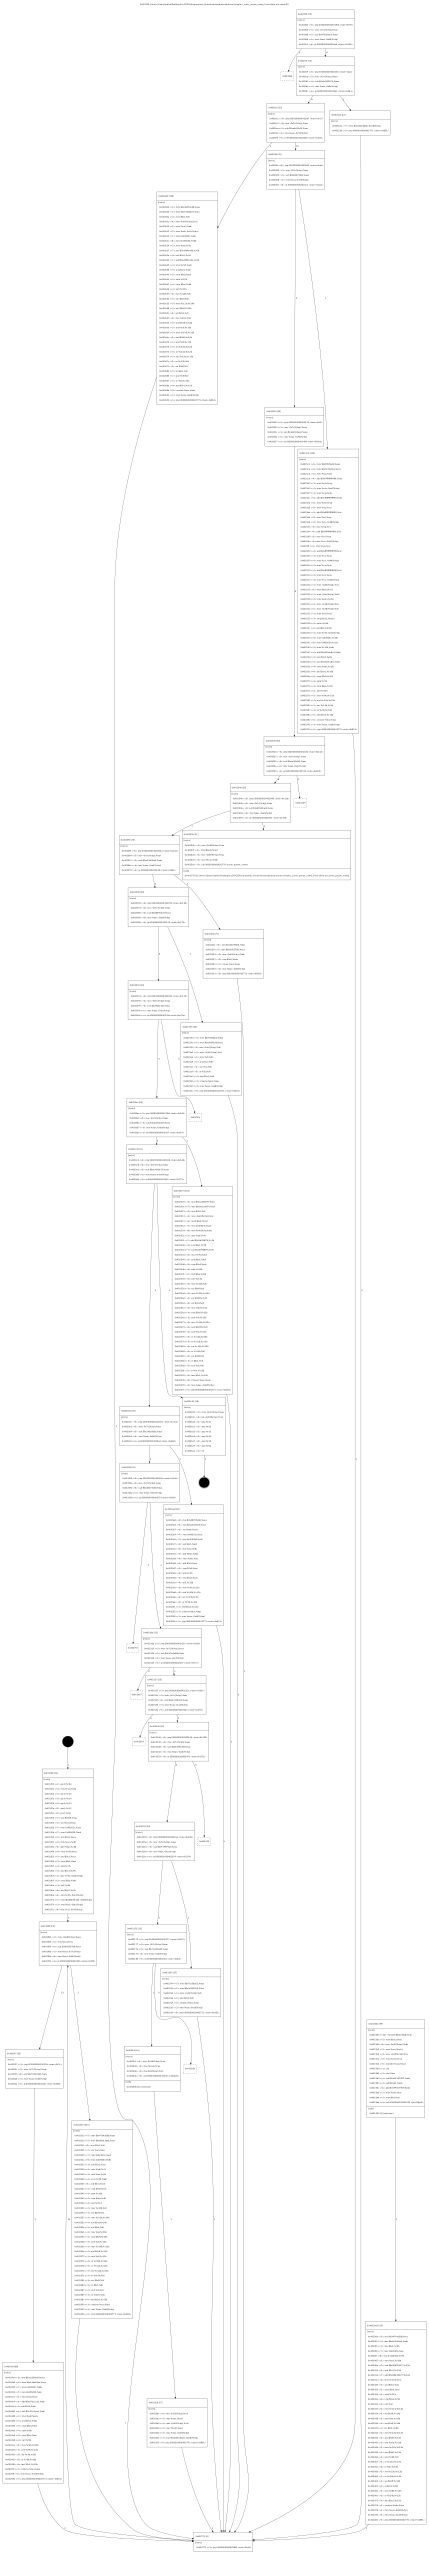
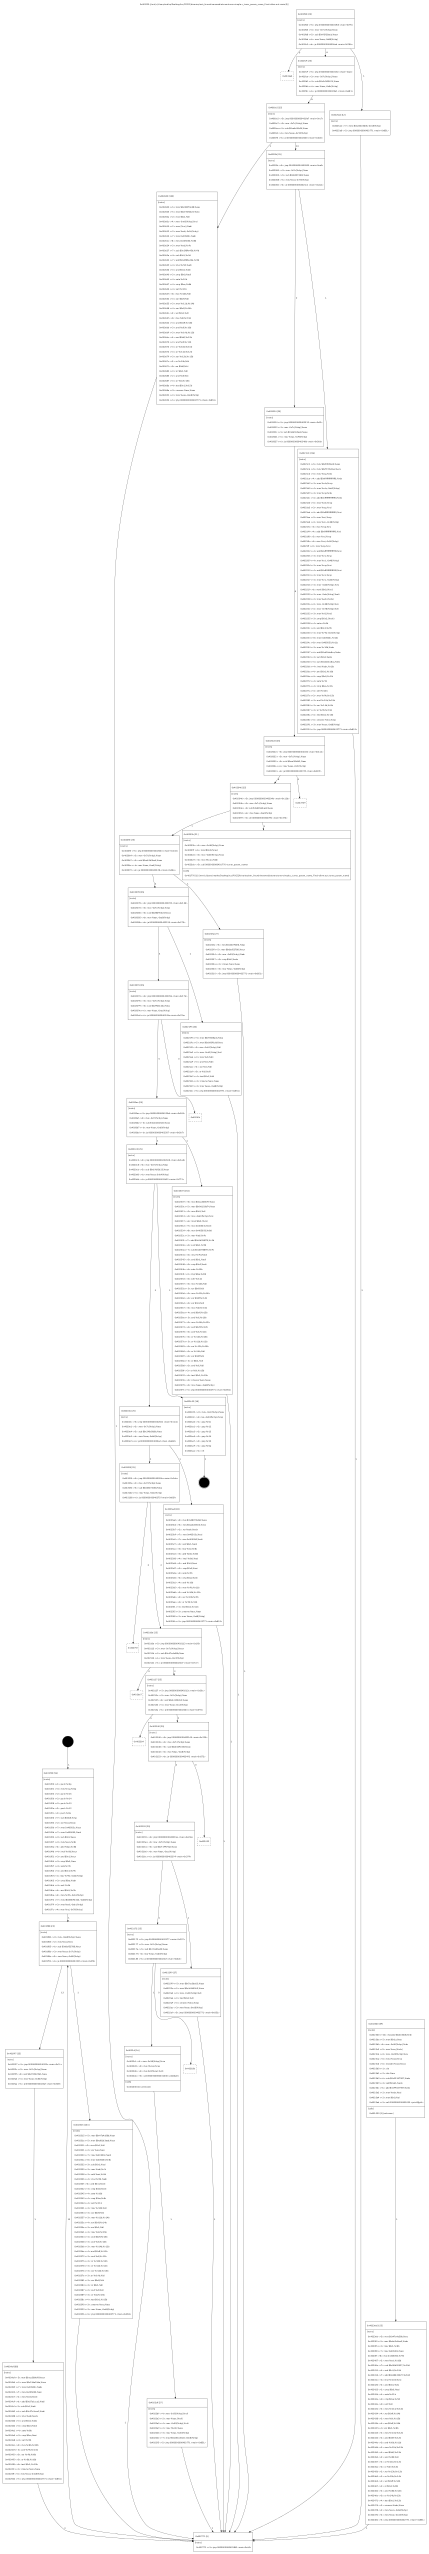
(345, 103) -> (362, 78)
